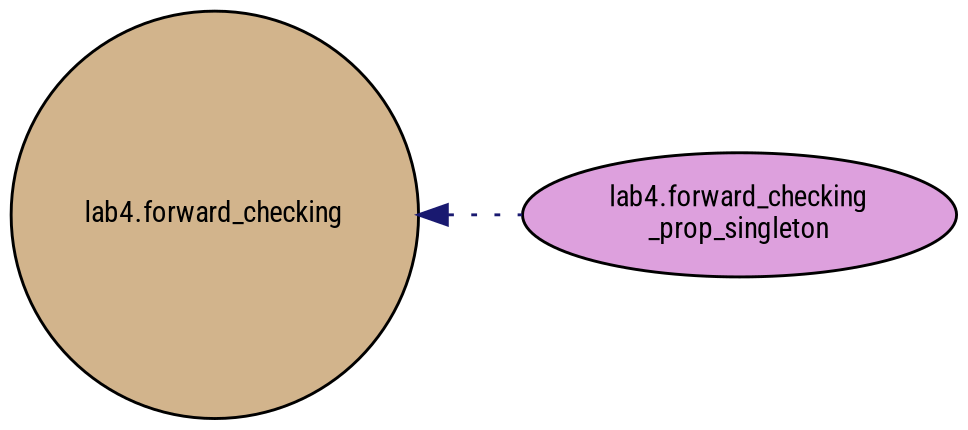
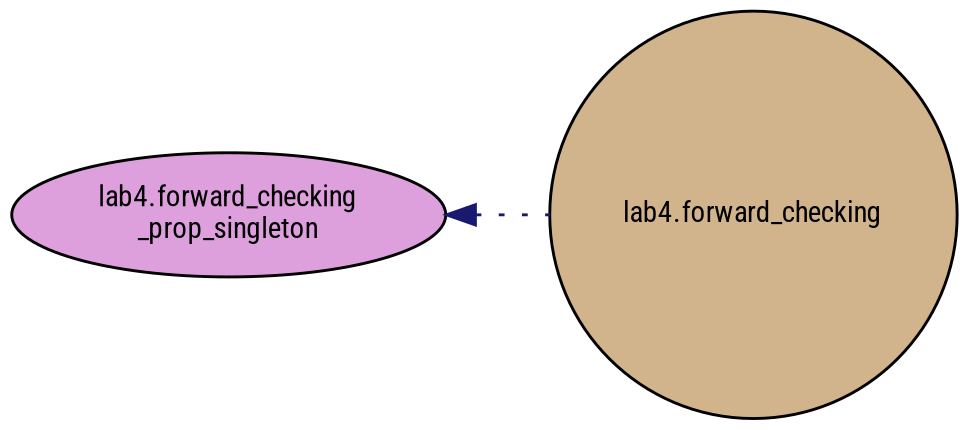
(485, 215) -> (513, 215)
